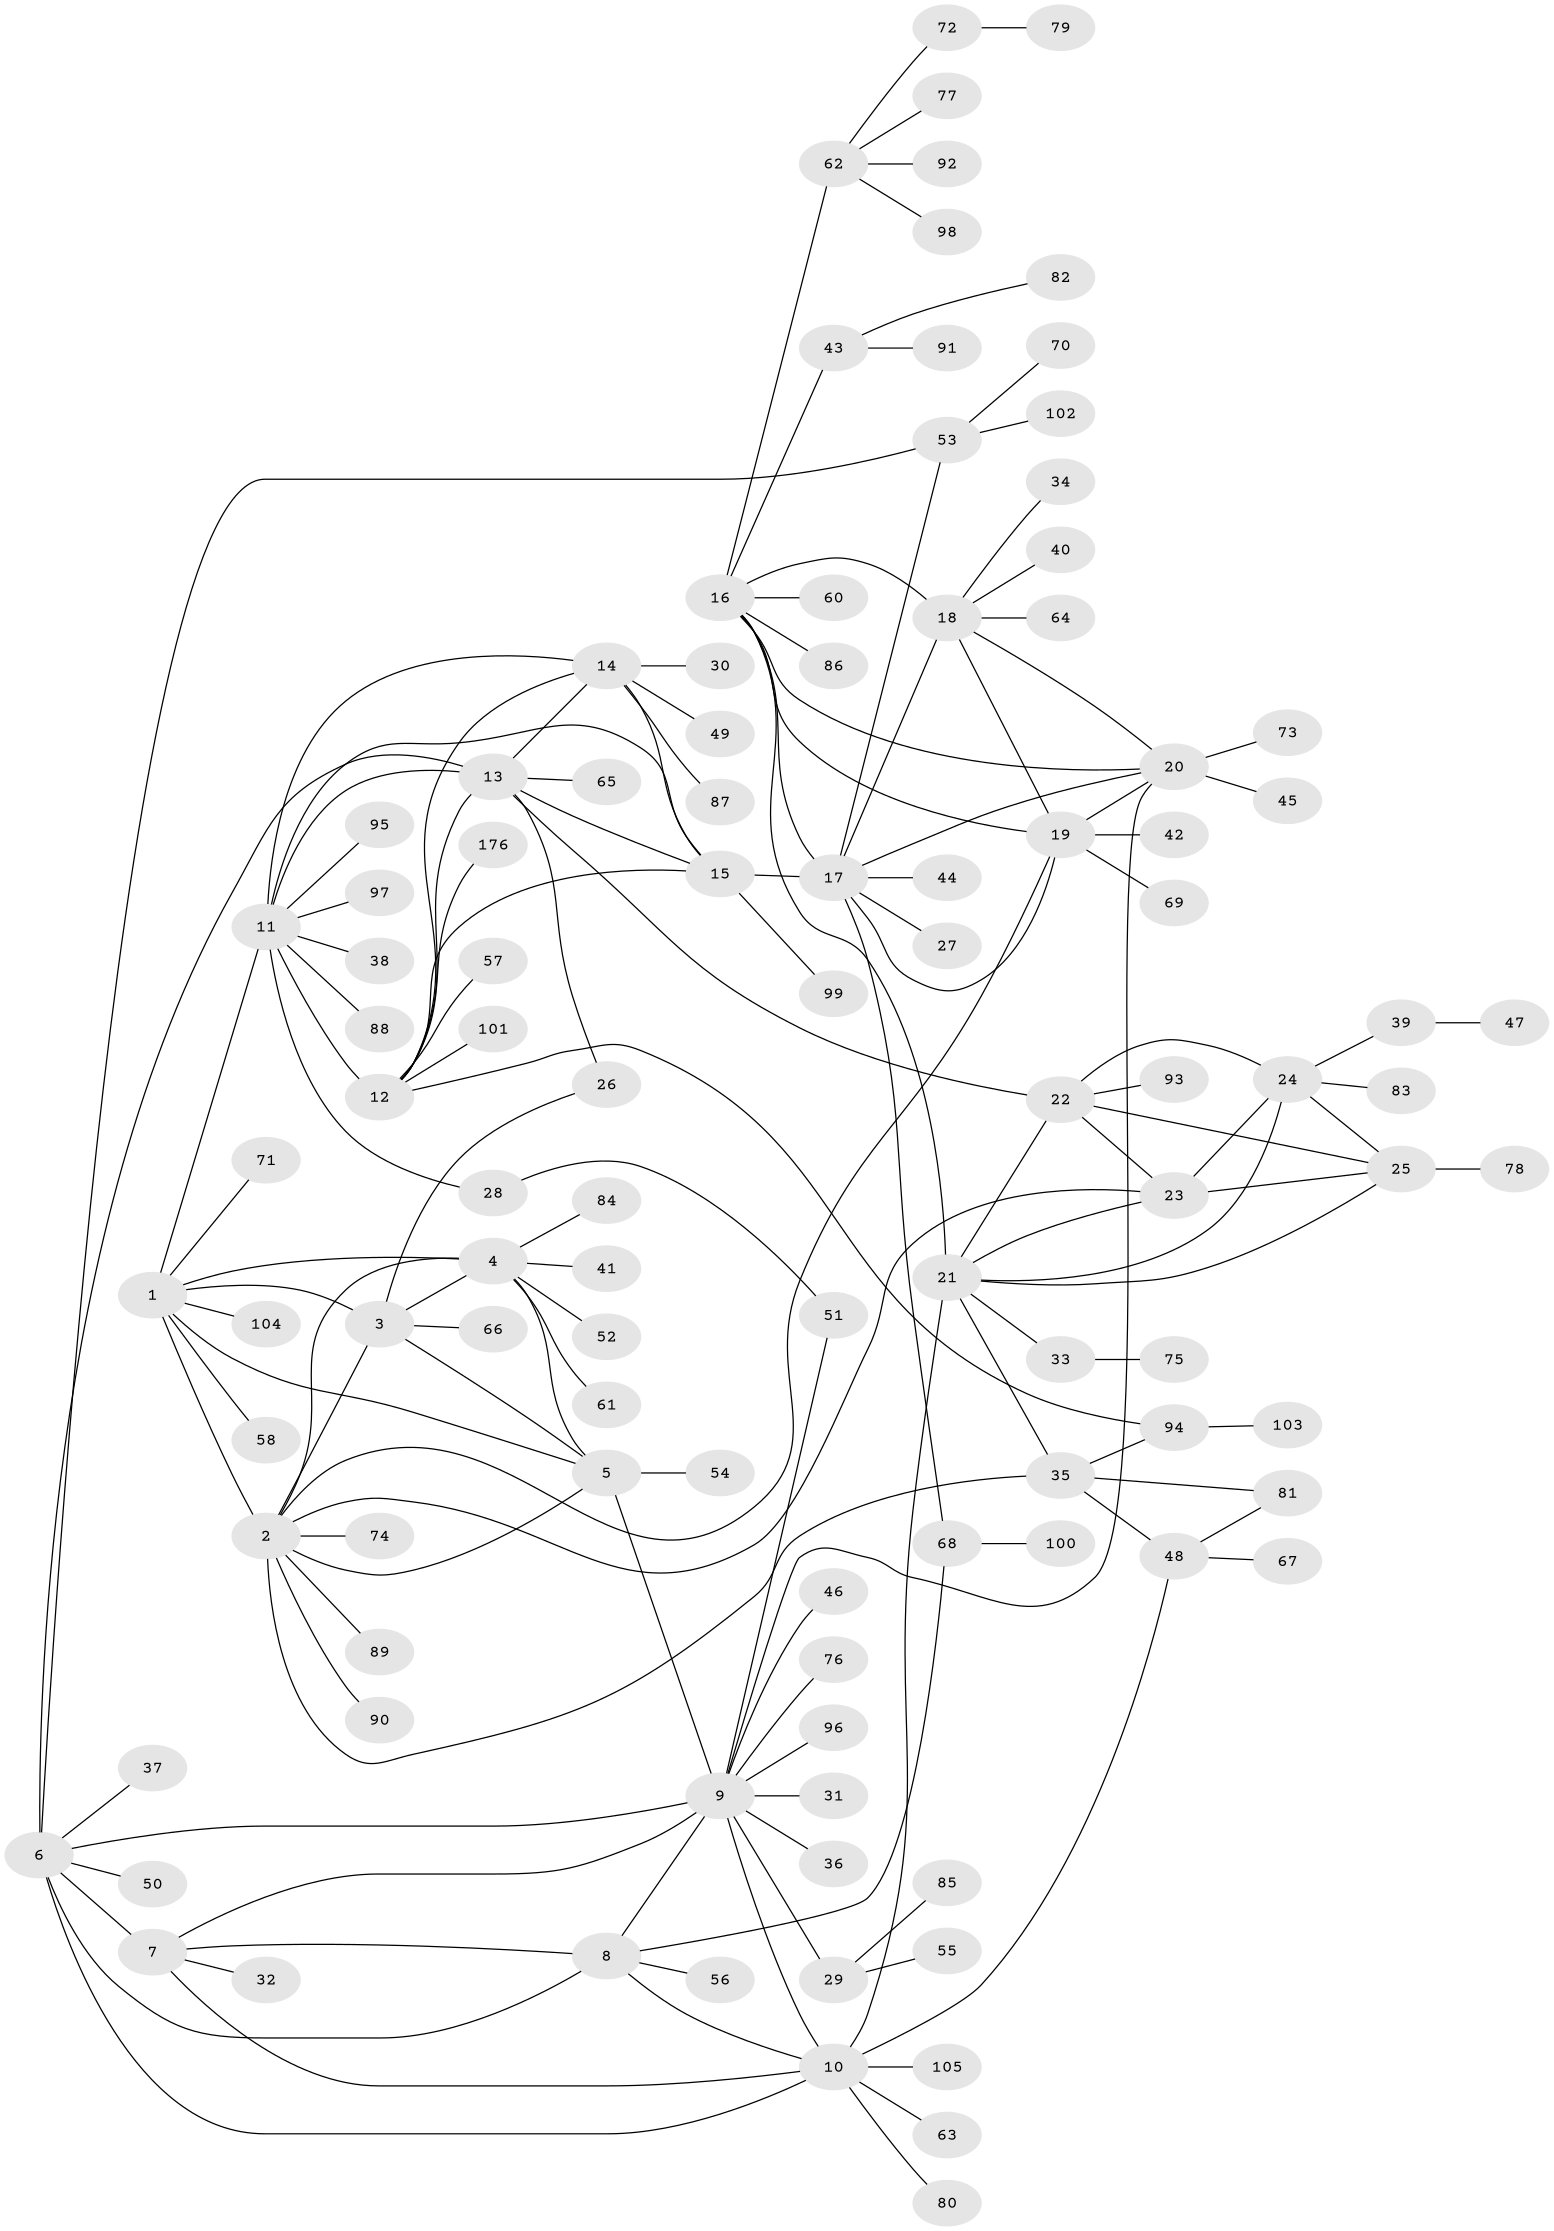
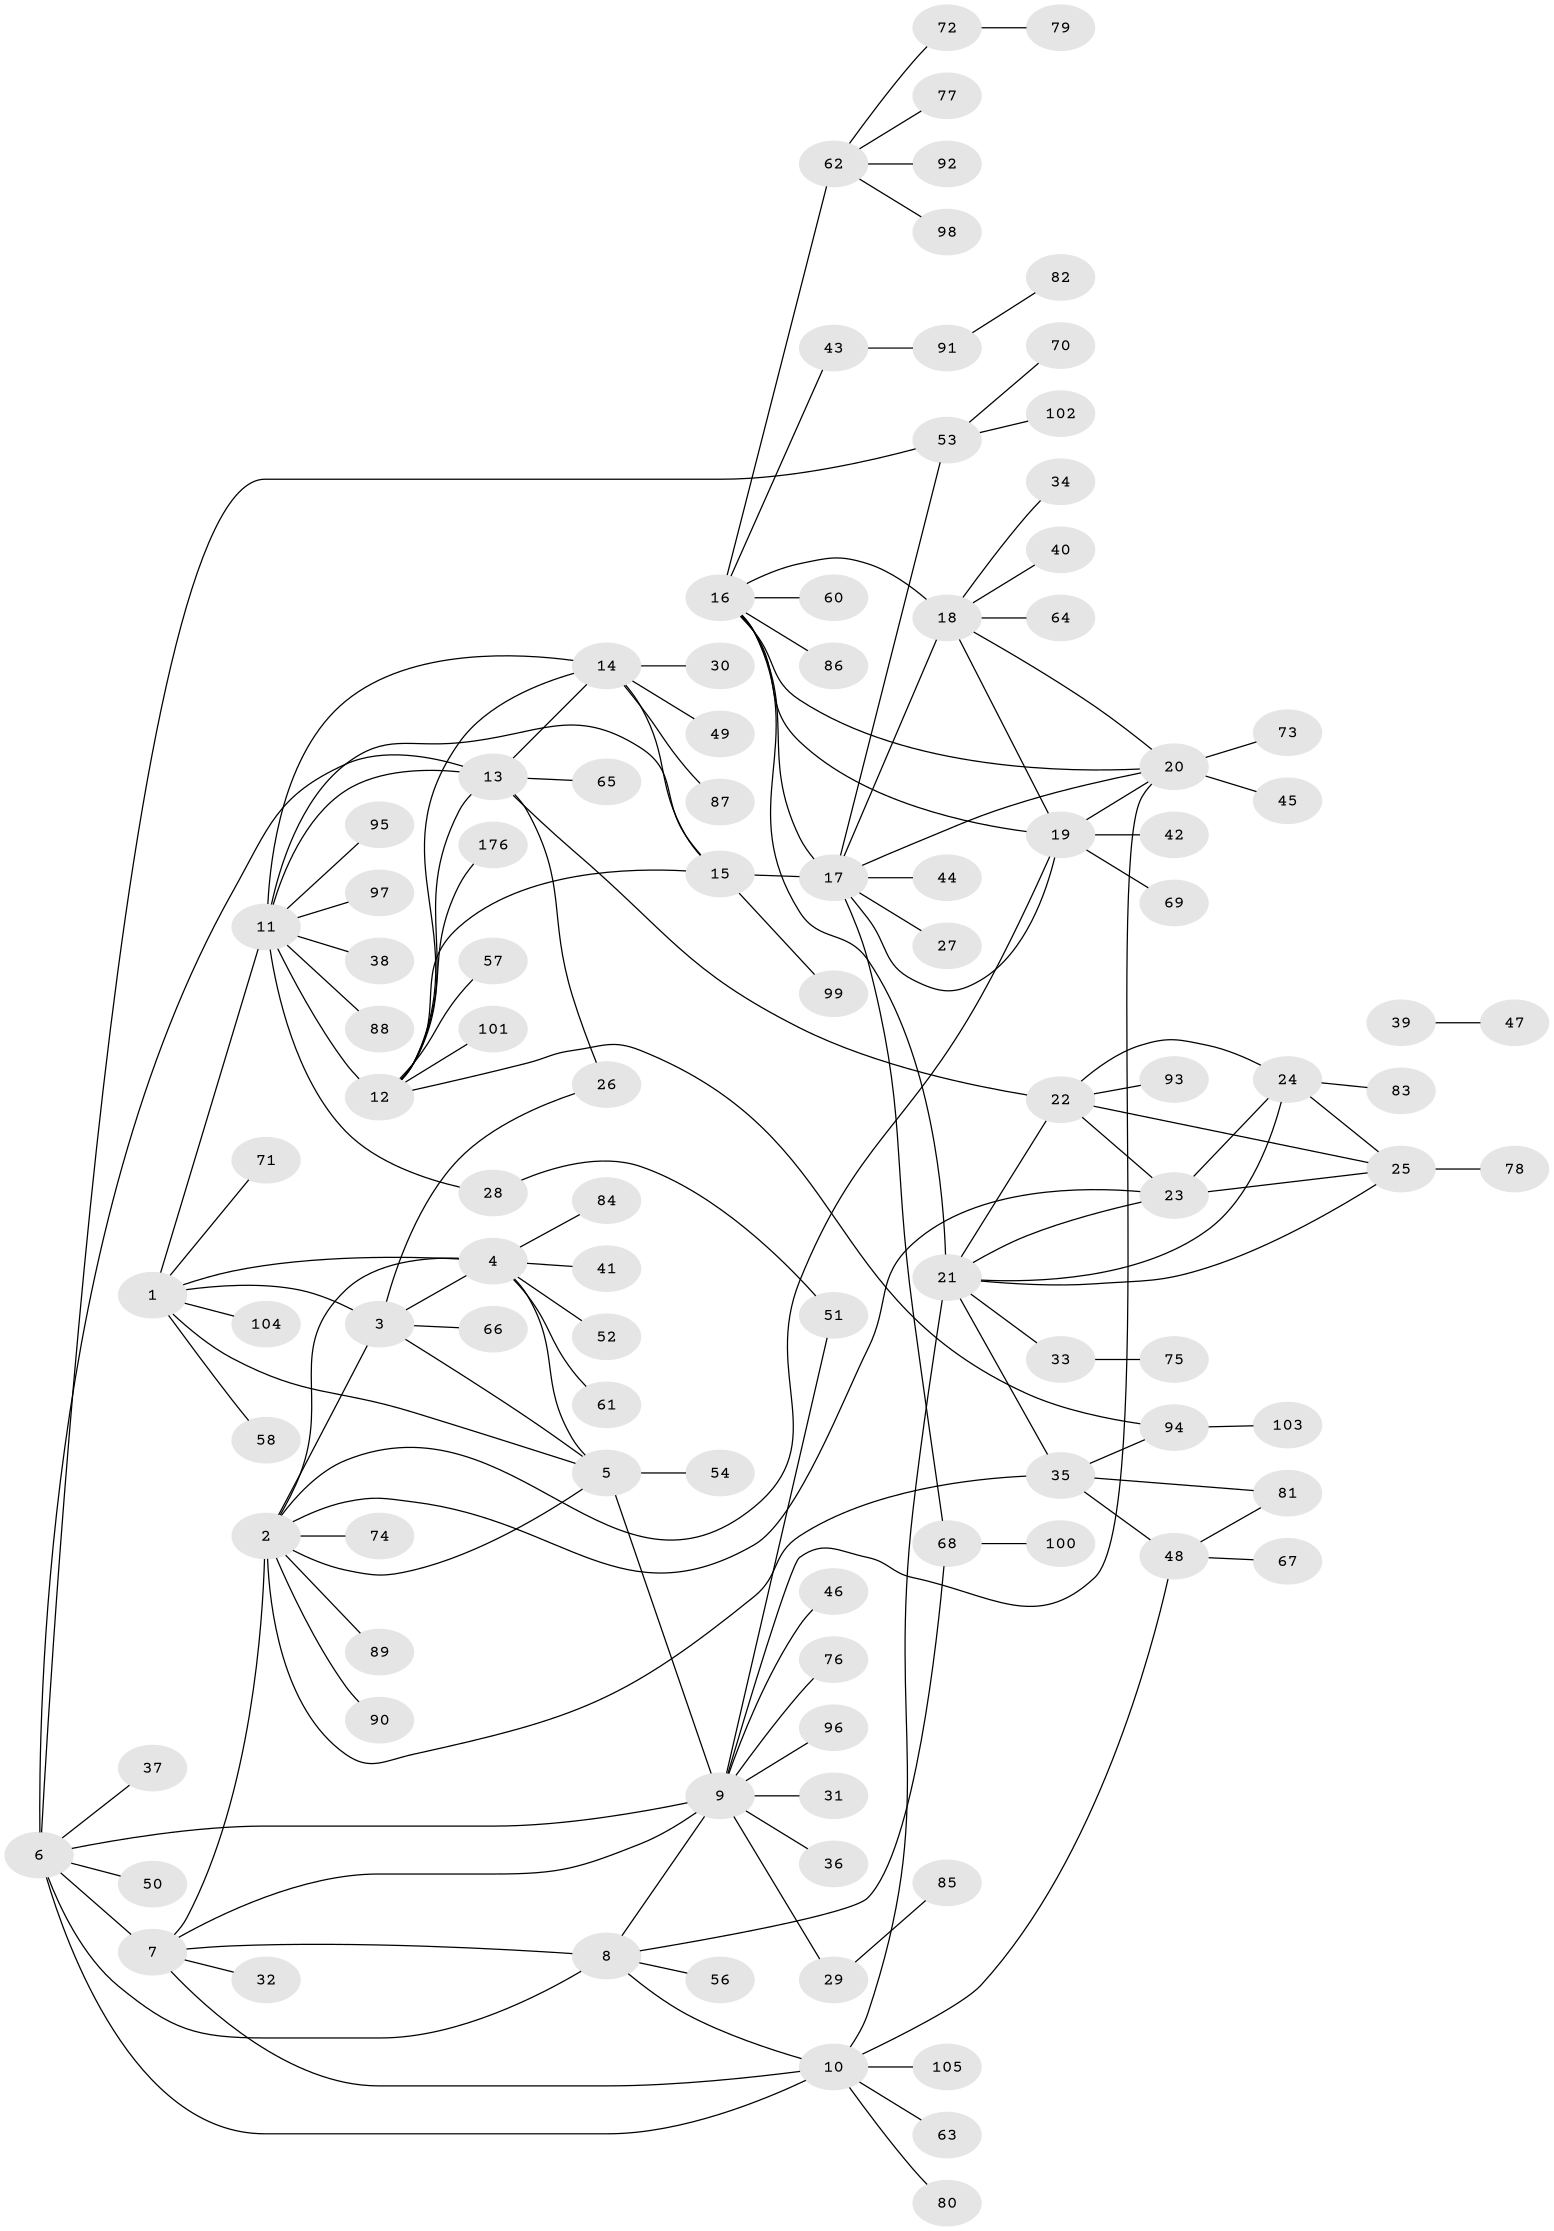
(943, 305) -> (1004, 313)
(604, 830) -> none
(1344, 1051) -> none
(205, 1417) -> (242, 1753)
(769, 1941) -> none
(947, 1951) -> none
